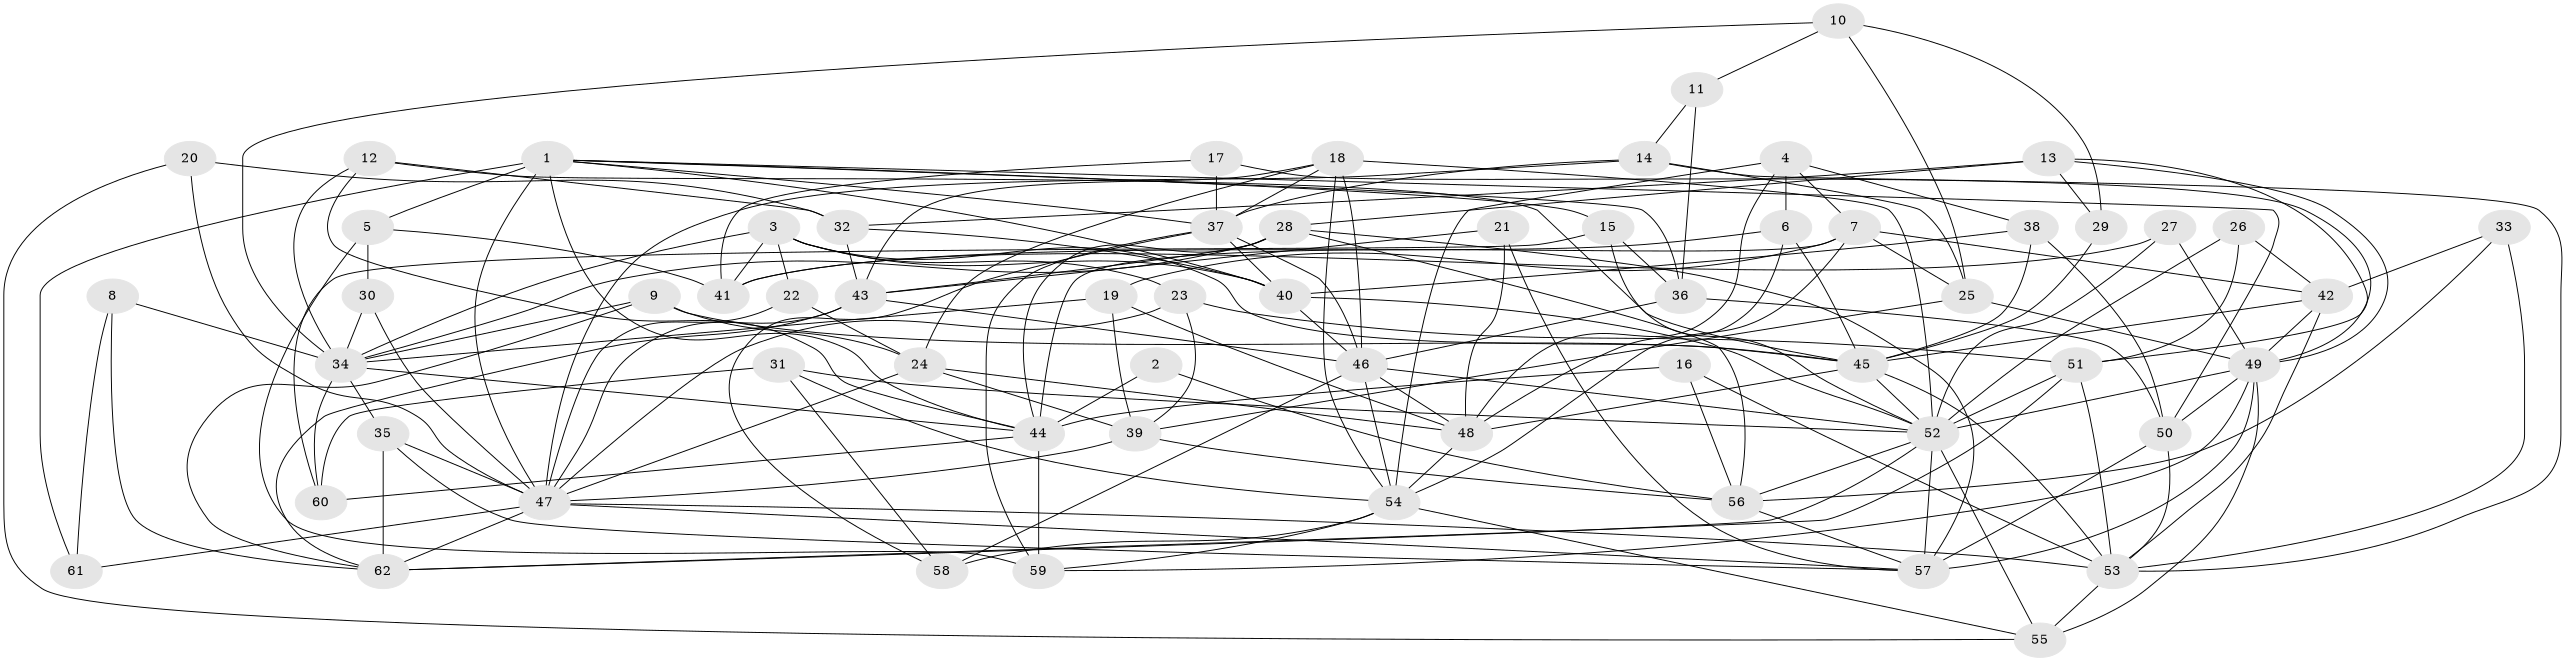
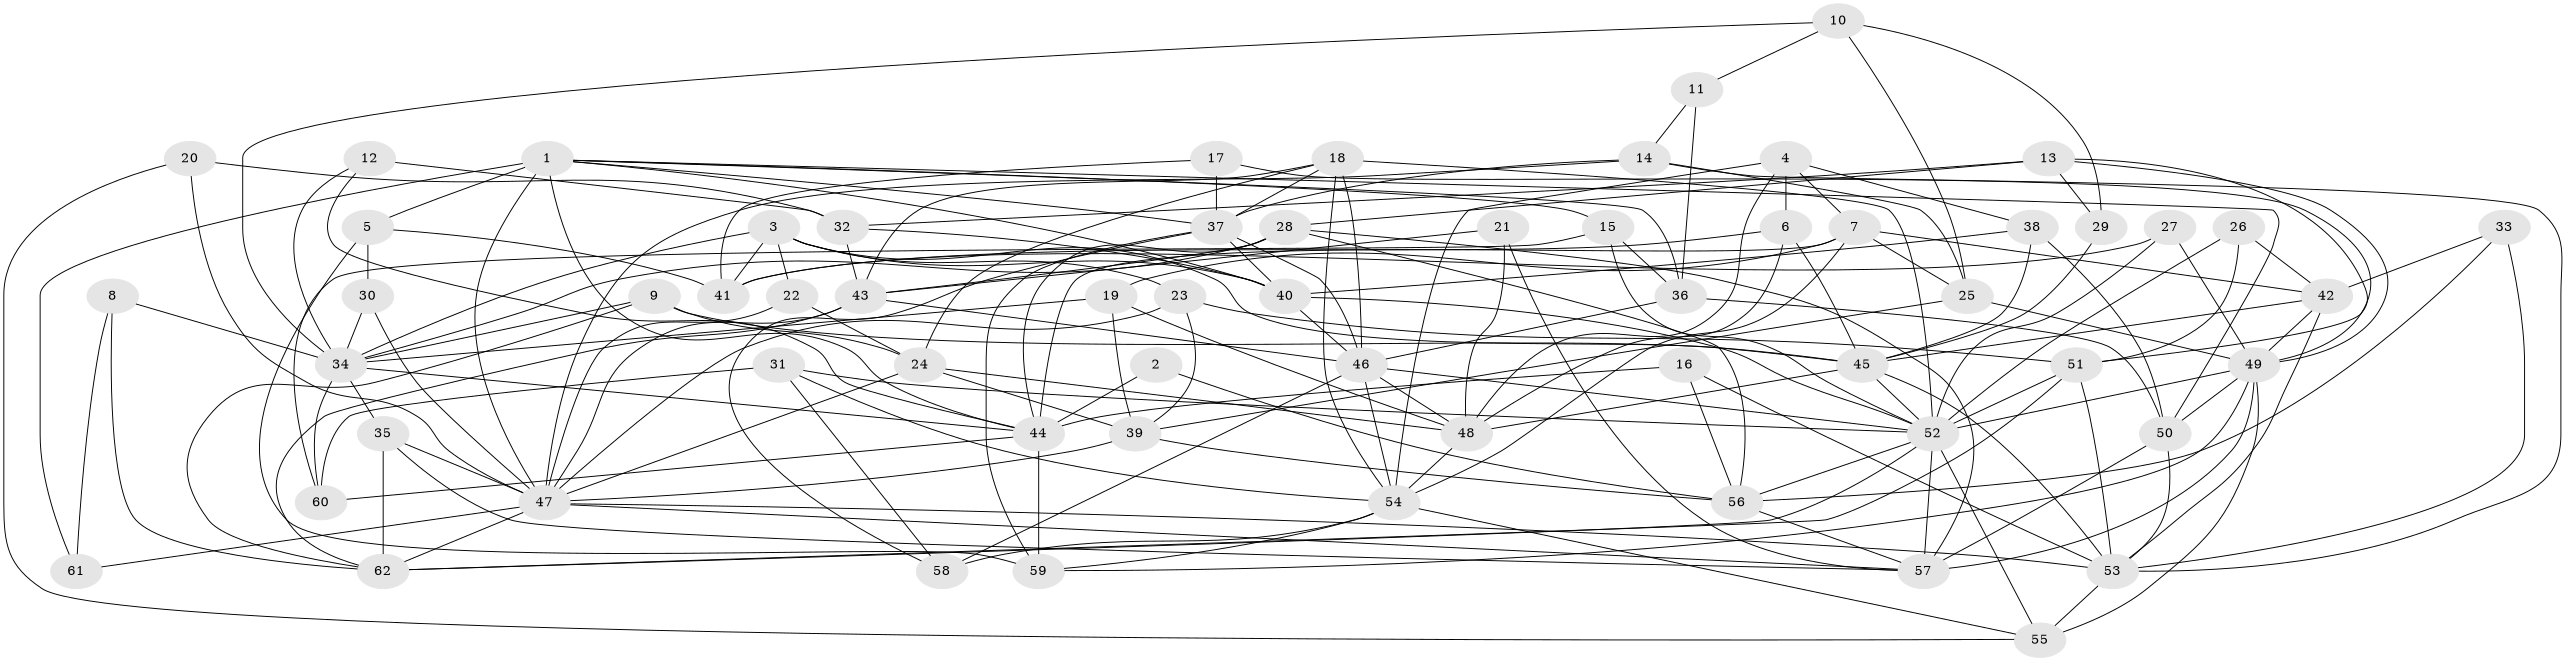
(842, 179) -> none
